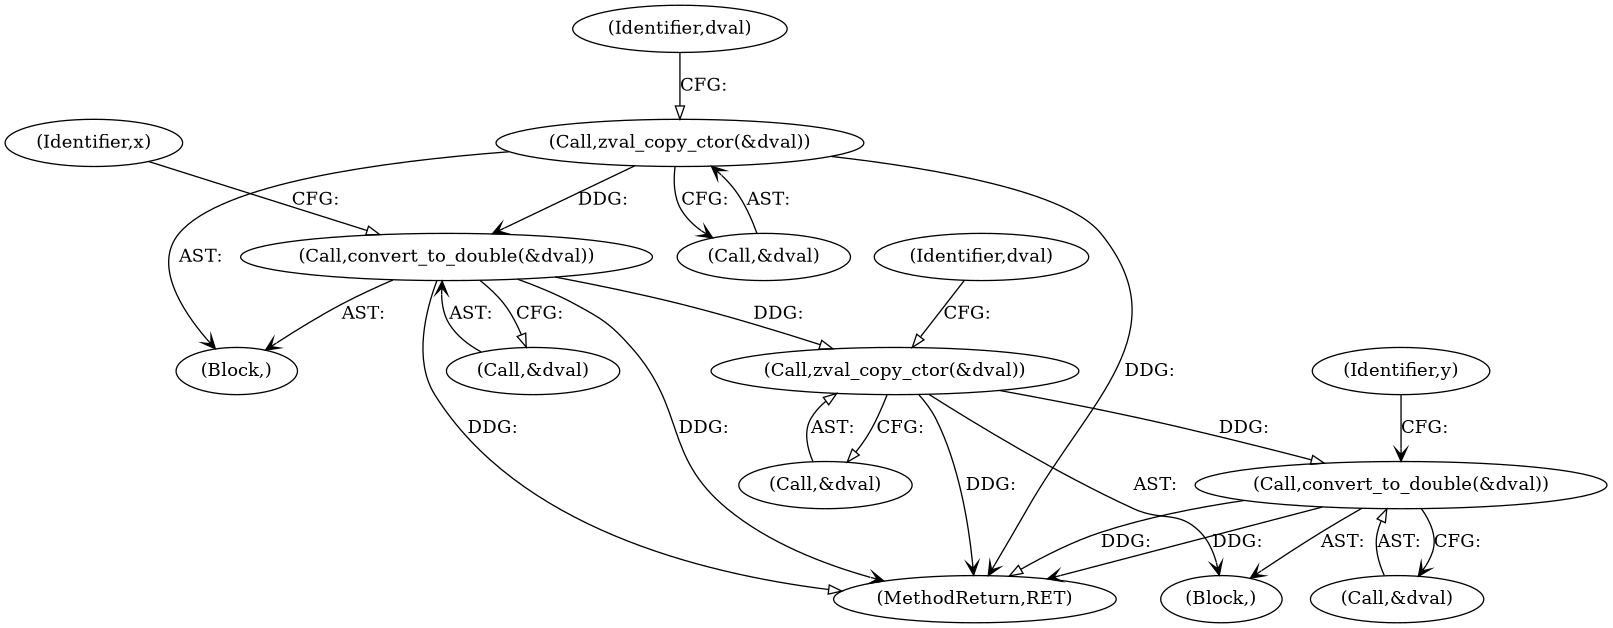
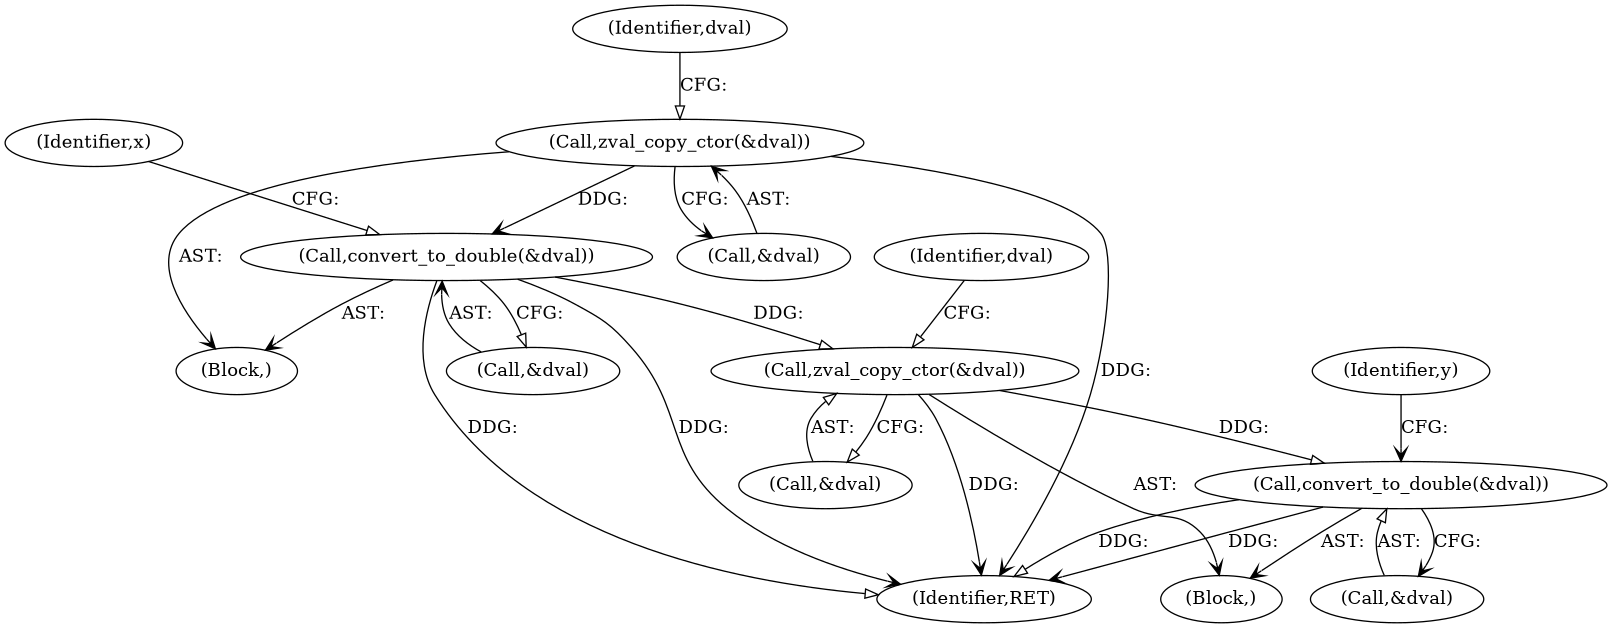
(975, 599) -> (984, 599)
